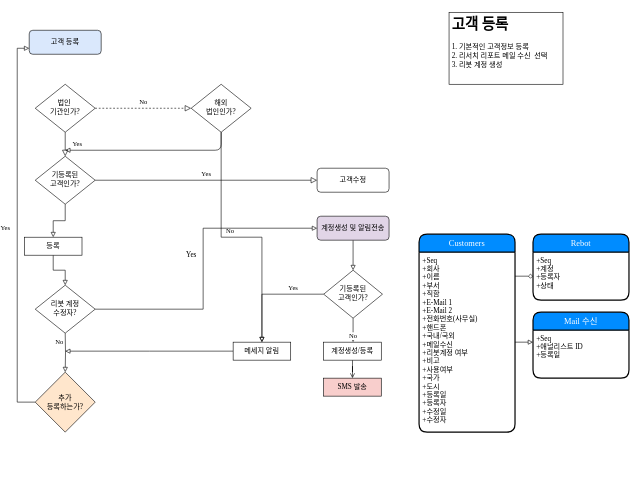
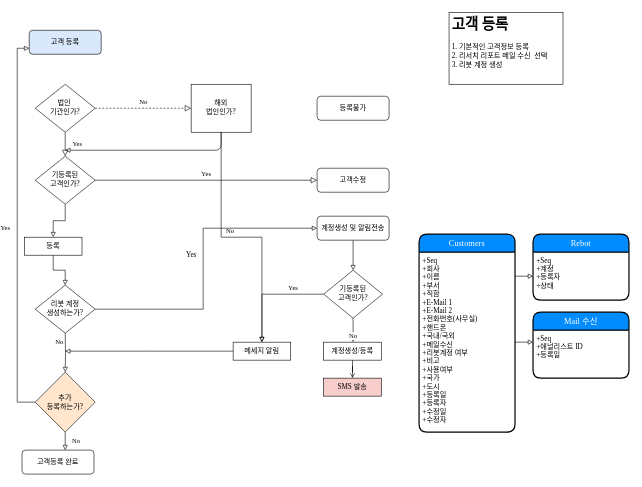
(221, 108) -> (221, 108)
none -> (353, 108)
(353, 228) -> (353, 228)
(527, 276) -> (527, 276)
(65, 308) -> (65, 308)
none -> (65, 438)
none -> (58, 462)
